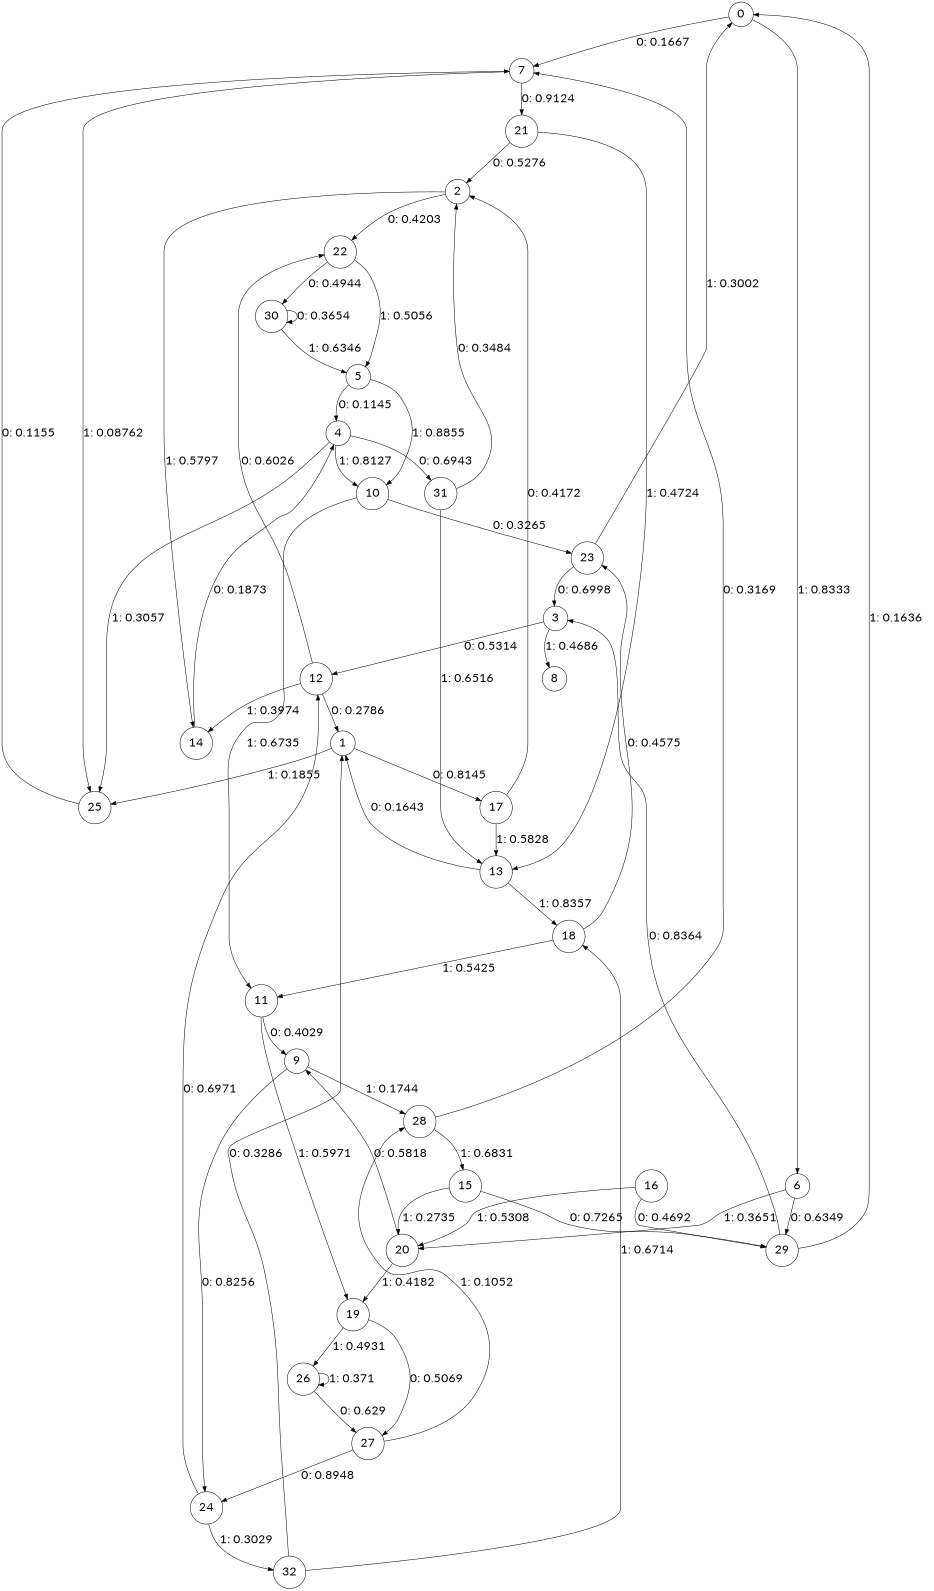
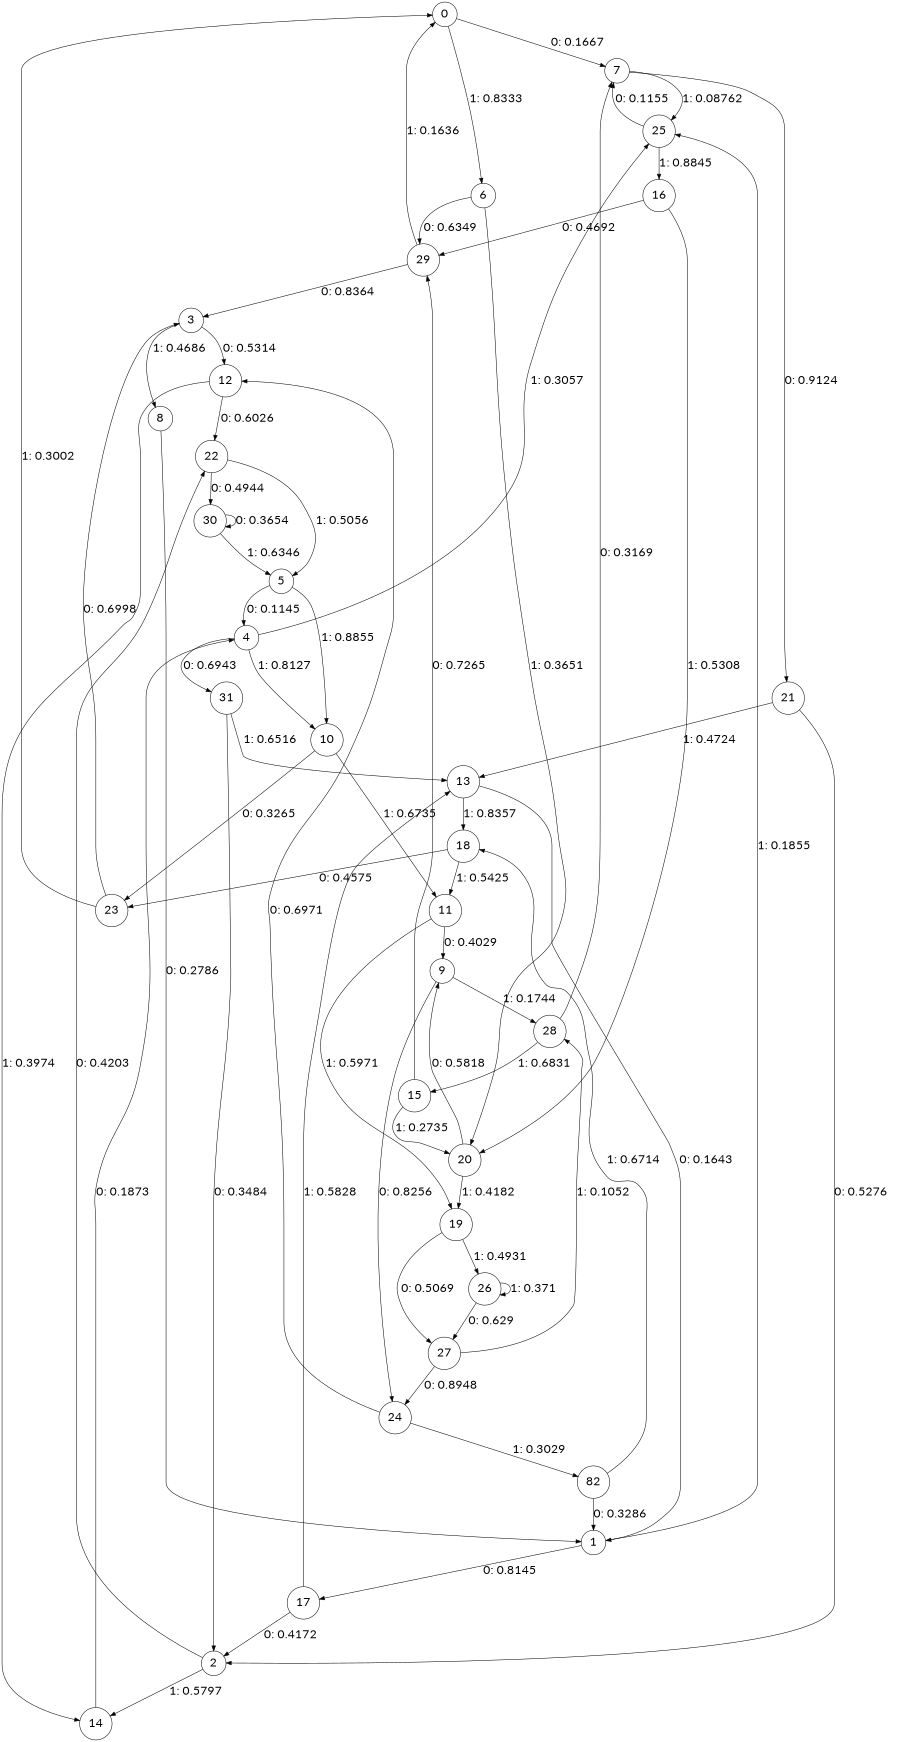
none -> (659, 161)
(329, 710) -> (166, 1167)
(290, 1572) -> (593, 1482)
